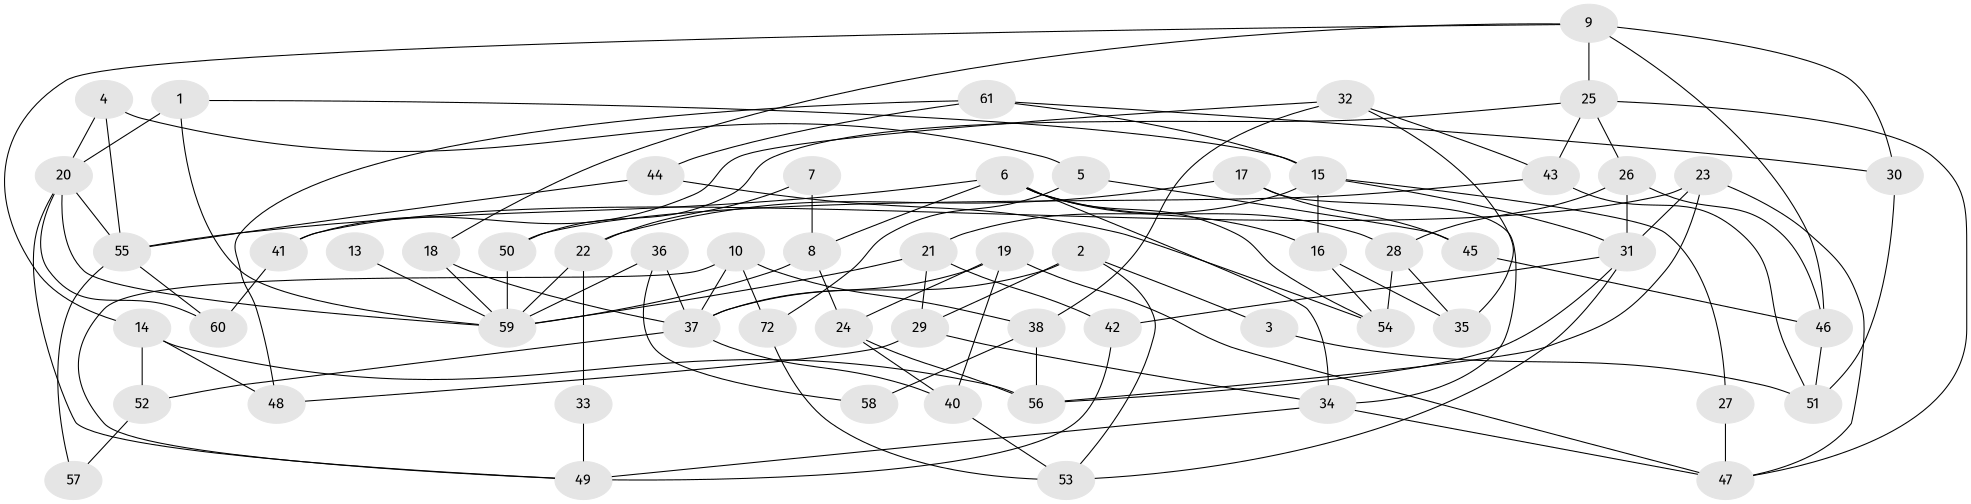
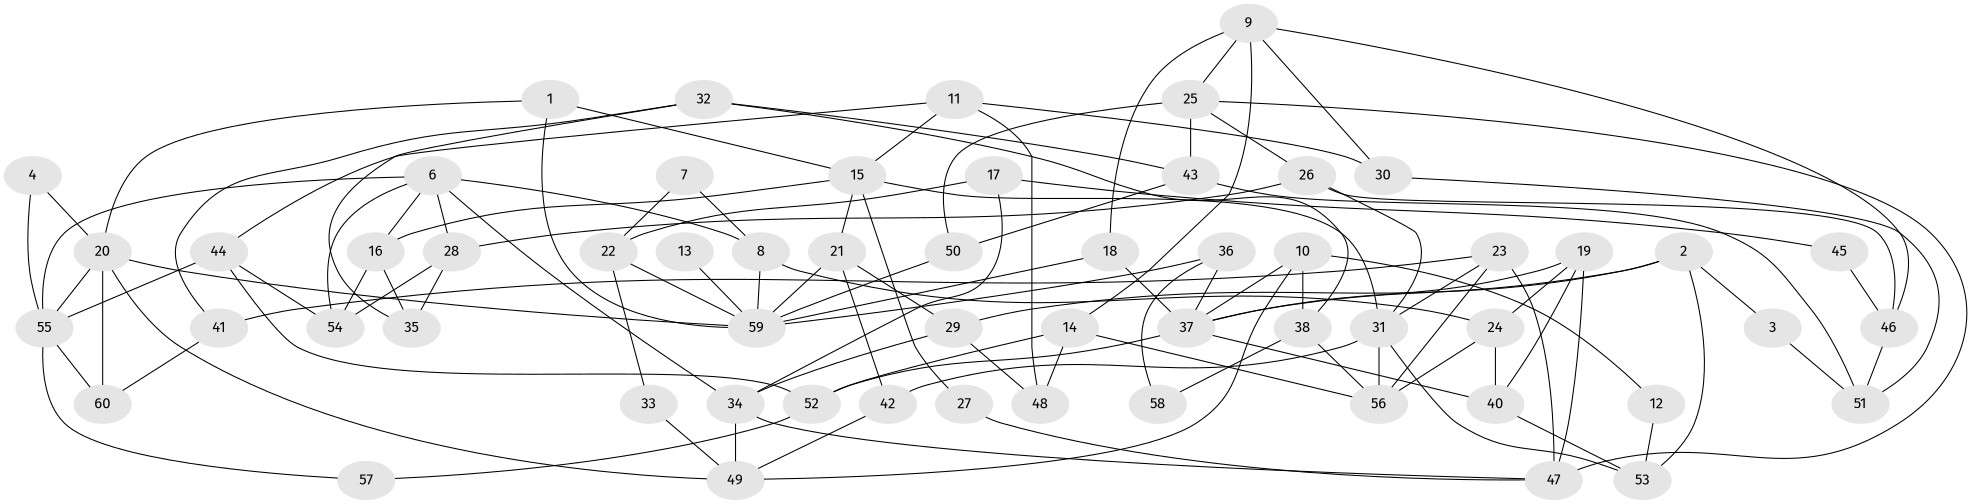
(987, 99) -> (955, 99)
(1081, 176) -> none
(768, 328) -> (1656, 404)
none -> (492, 374)
